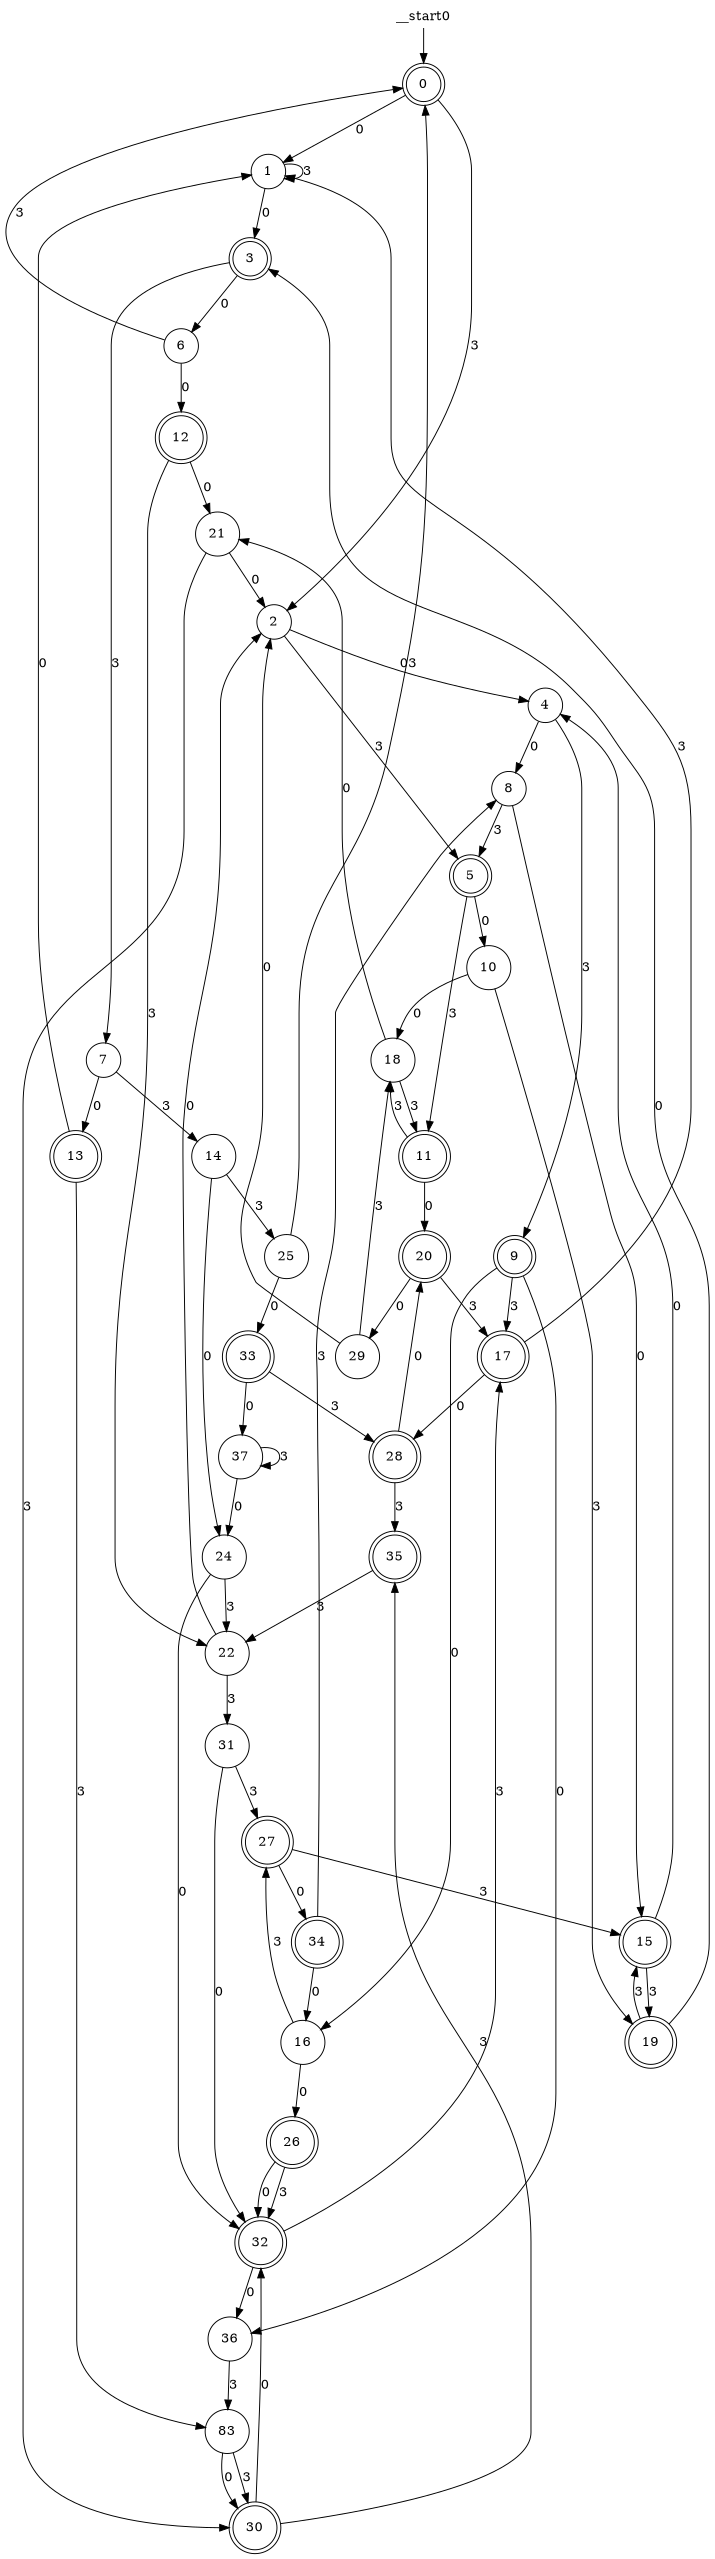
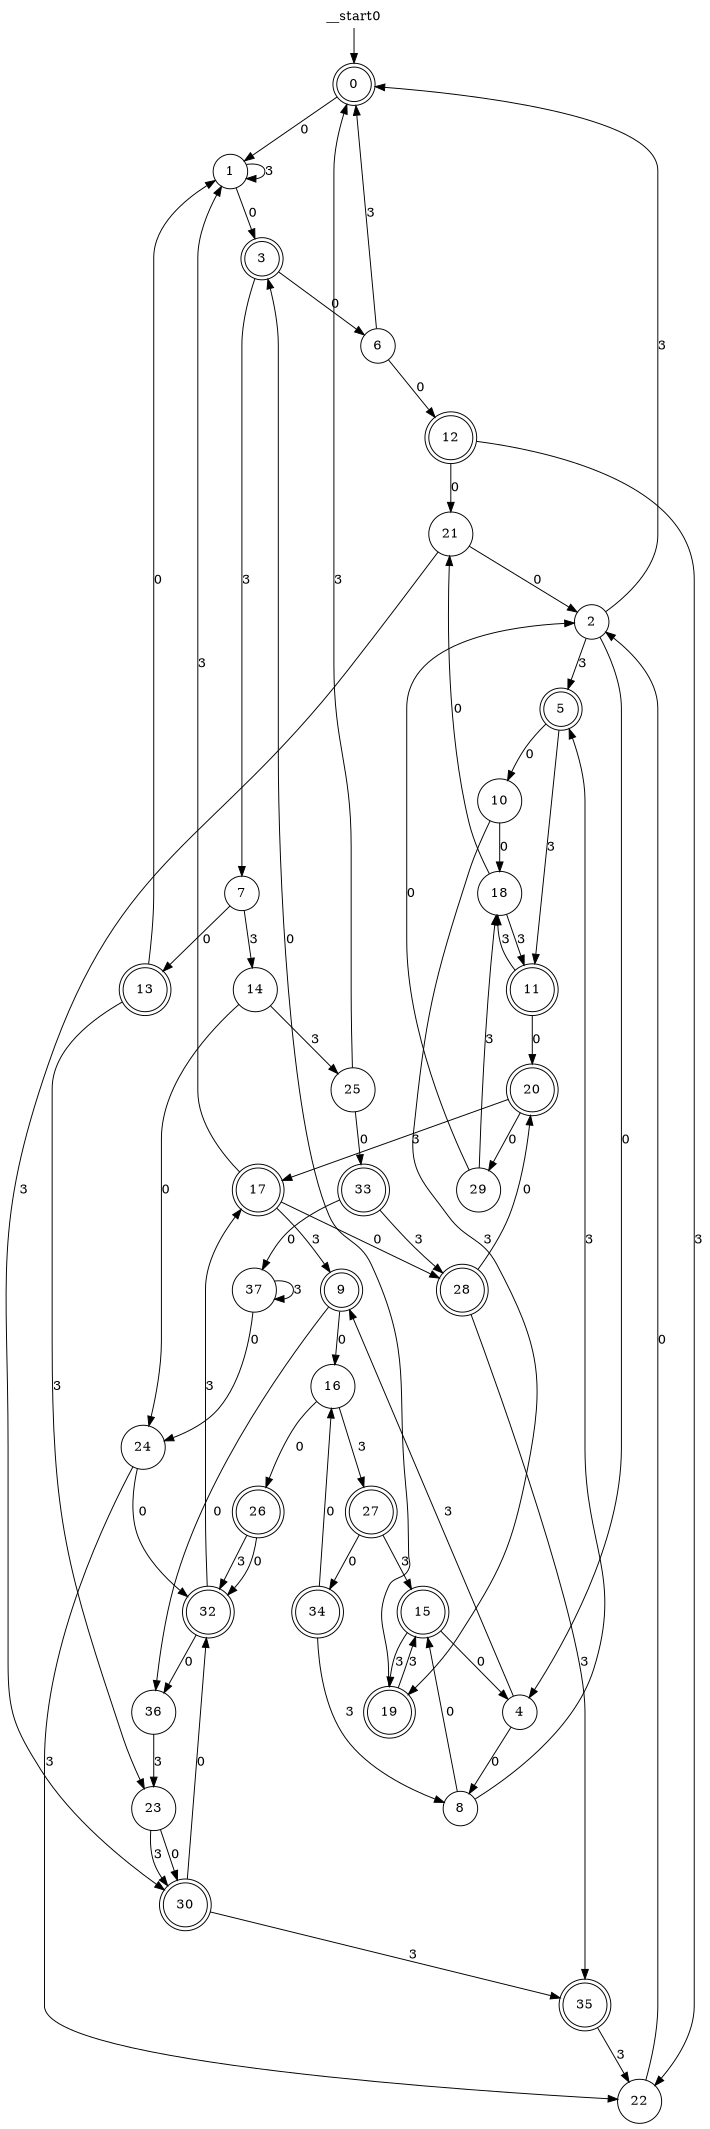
(459, 375) -> (658, 252)
(510, 1300) -> (302, 1235)
(227, 1746) -> none
(227, 2431) -> (154, 1809)
